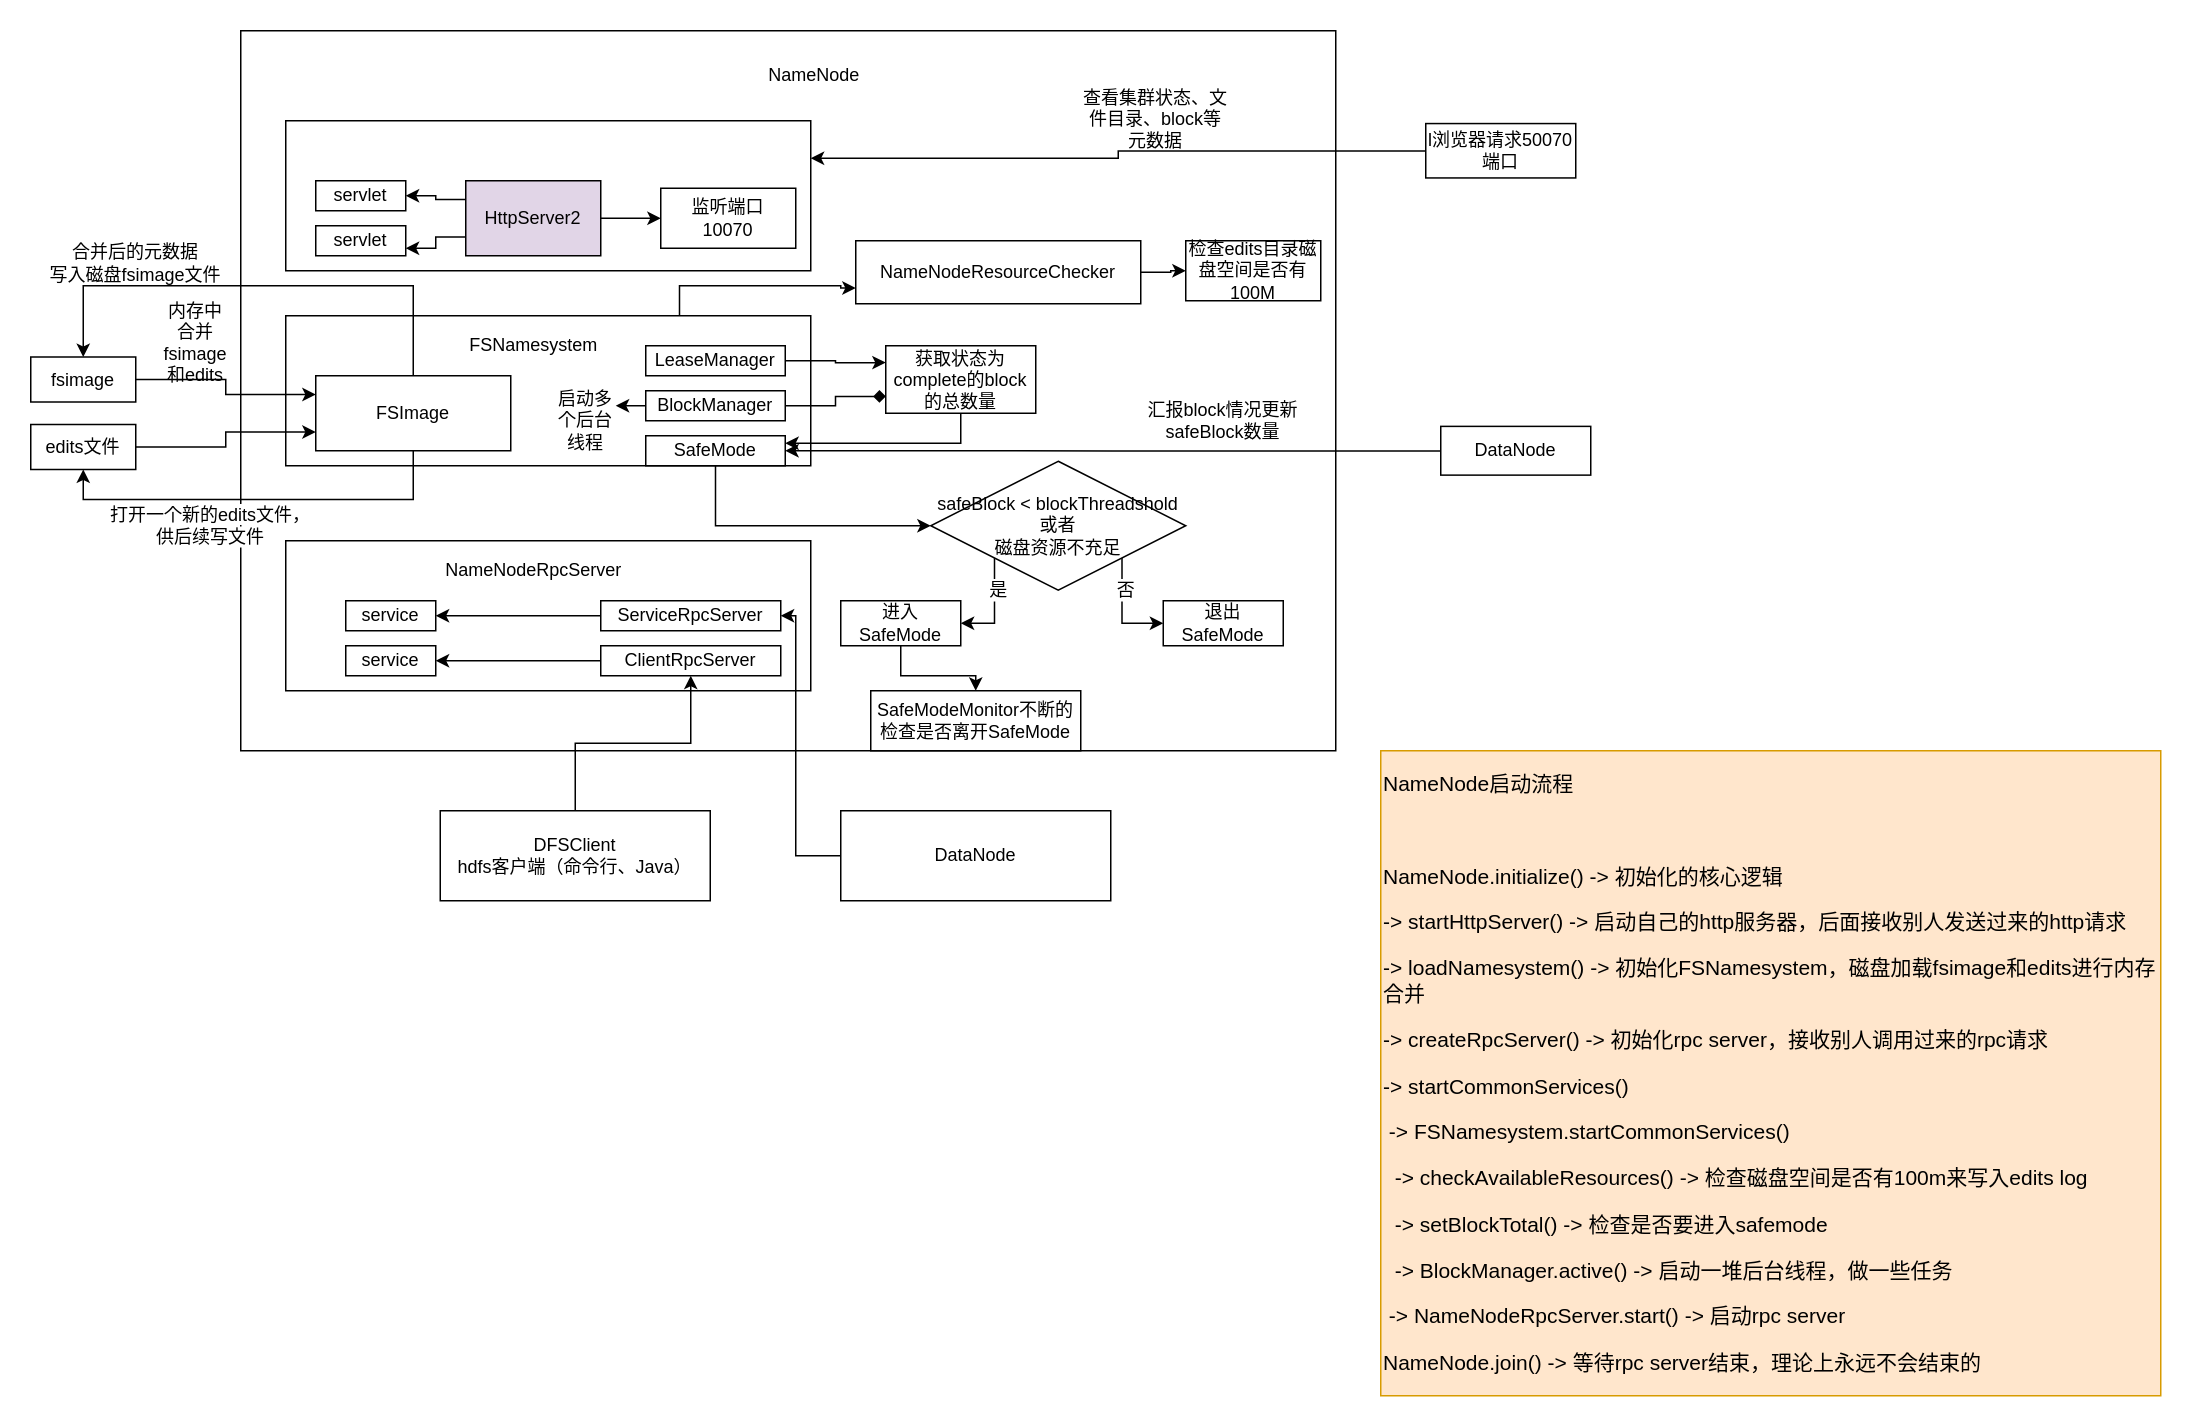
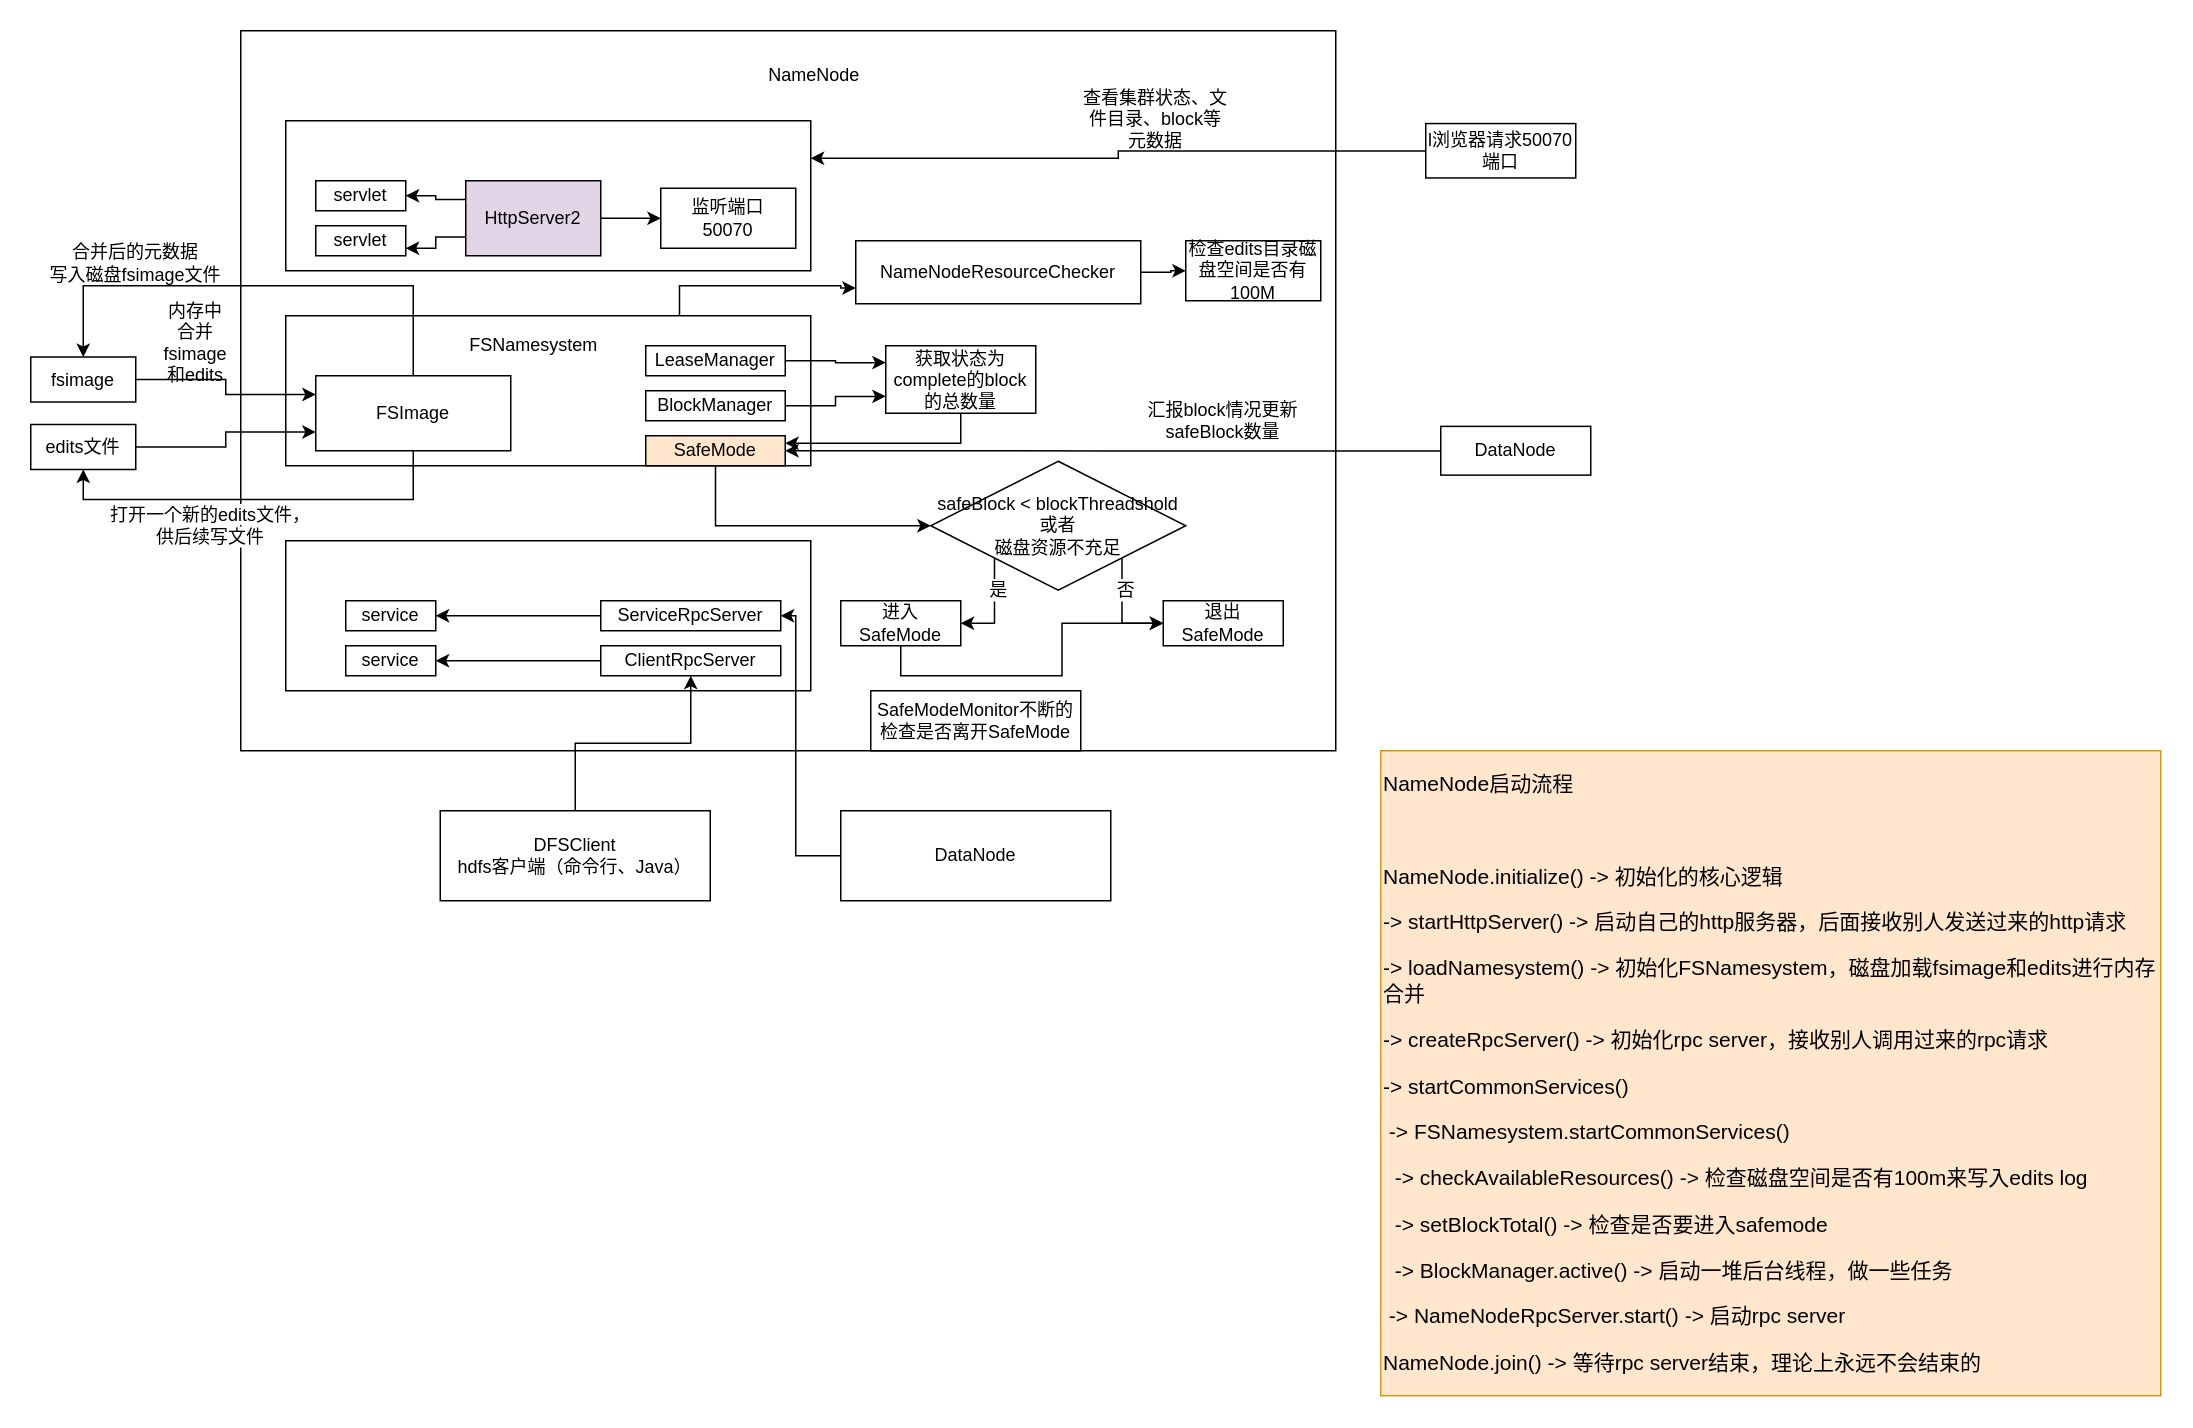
(728, 218) -> (728, 218)
(873, 396) -> (874, 396)
(636, 406) -> none
(586, 421) -> none
(716, 451) -> (716, 451)
(533, 571) -> none
(974, 676) -> (1062, 669)
